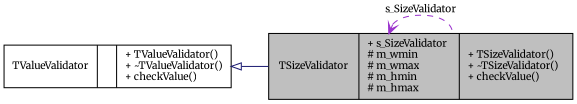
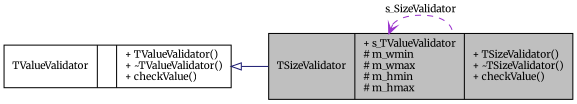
(407, 44) -> (410, 44)
